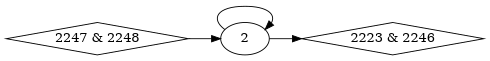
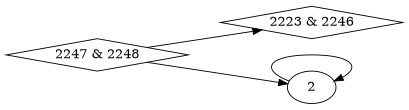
(281, 39) -> (200, 39)
